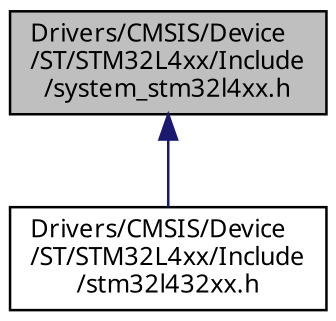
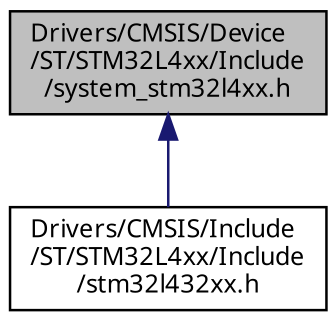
(168, 259) -> (168, 259)
